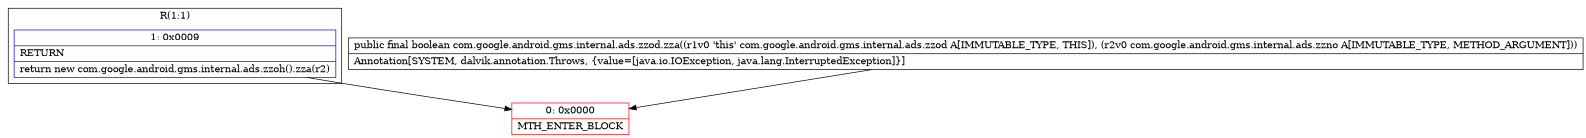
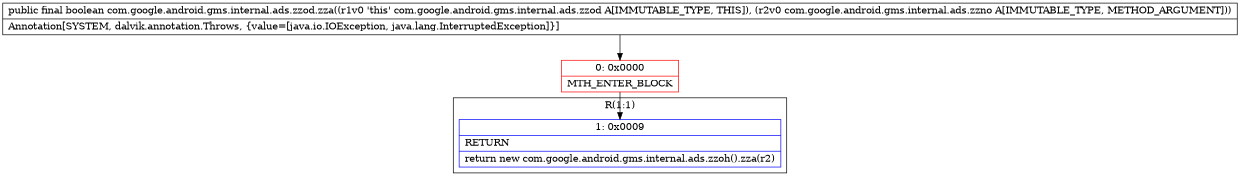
(406, 93) -> (620, 102)
